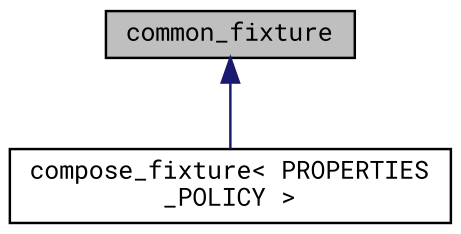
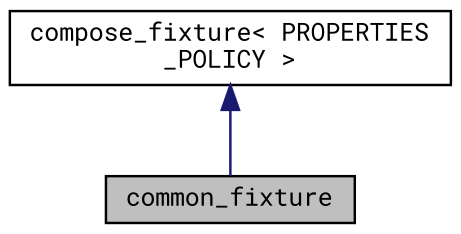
(230, 116) -> (230, 143)
